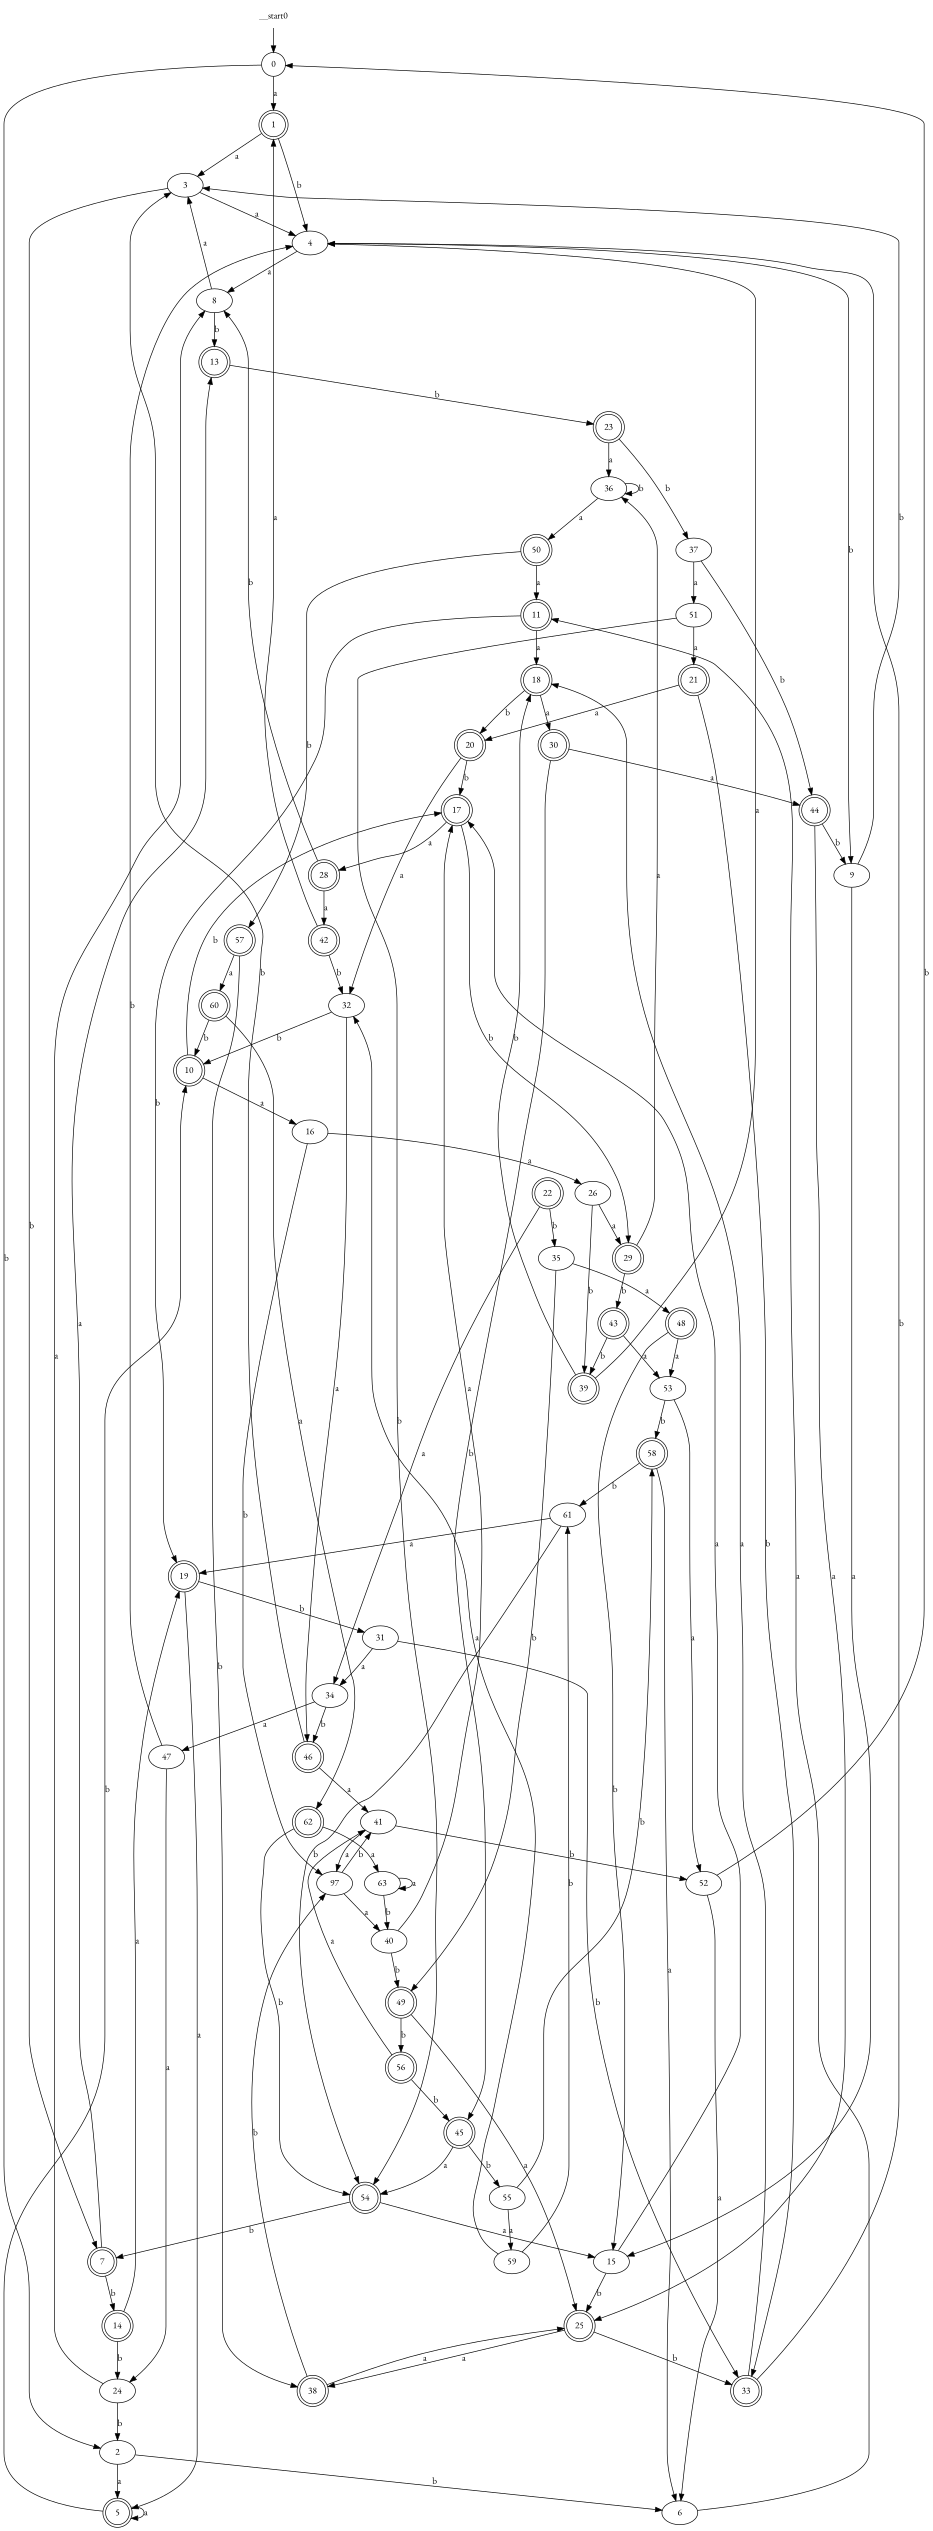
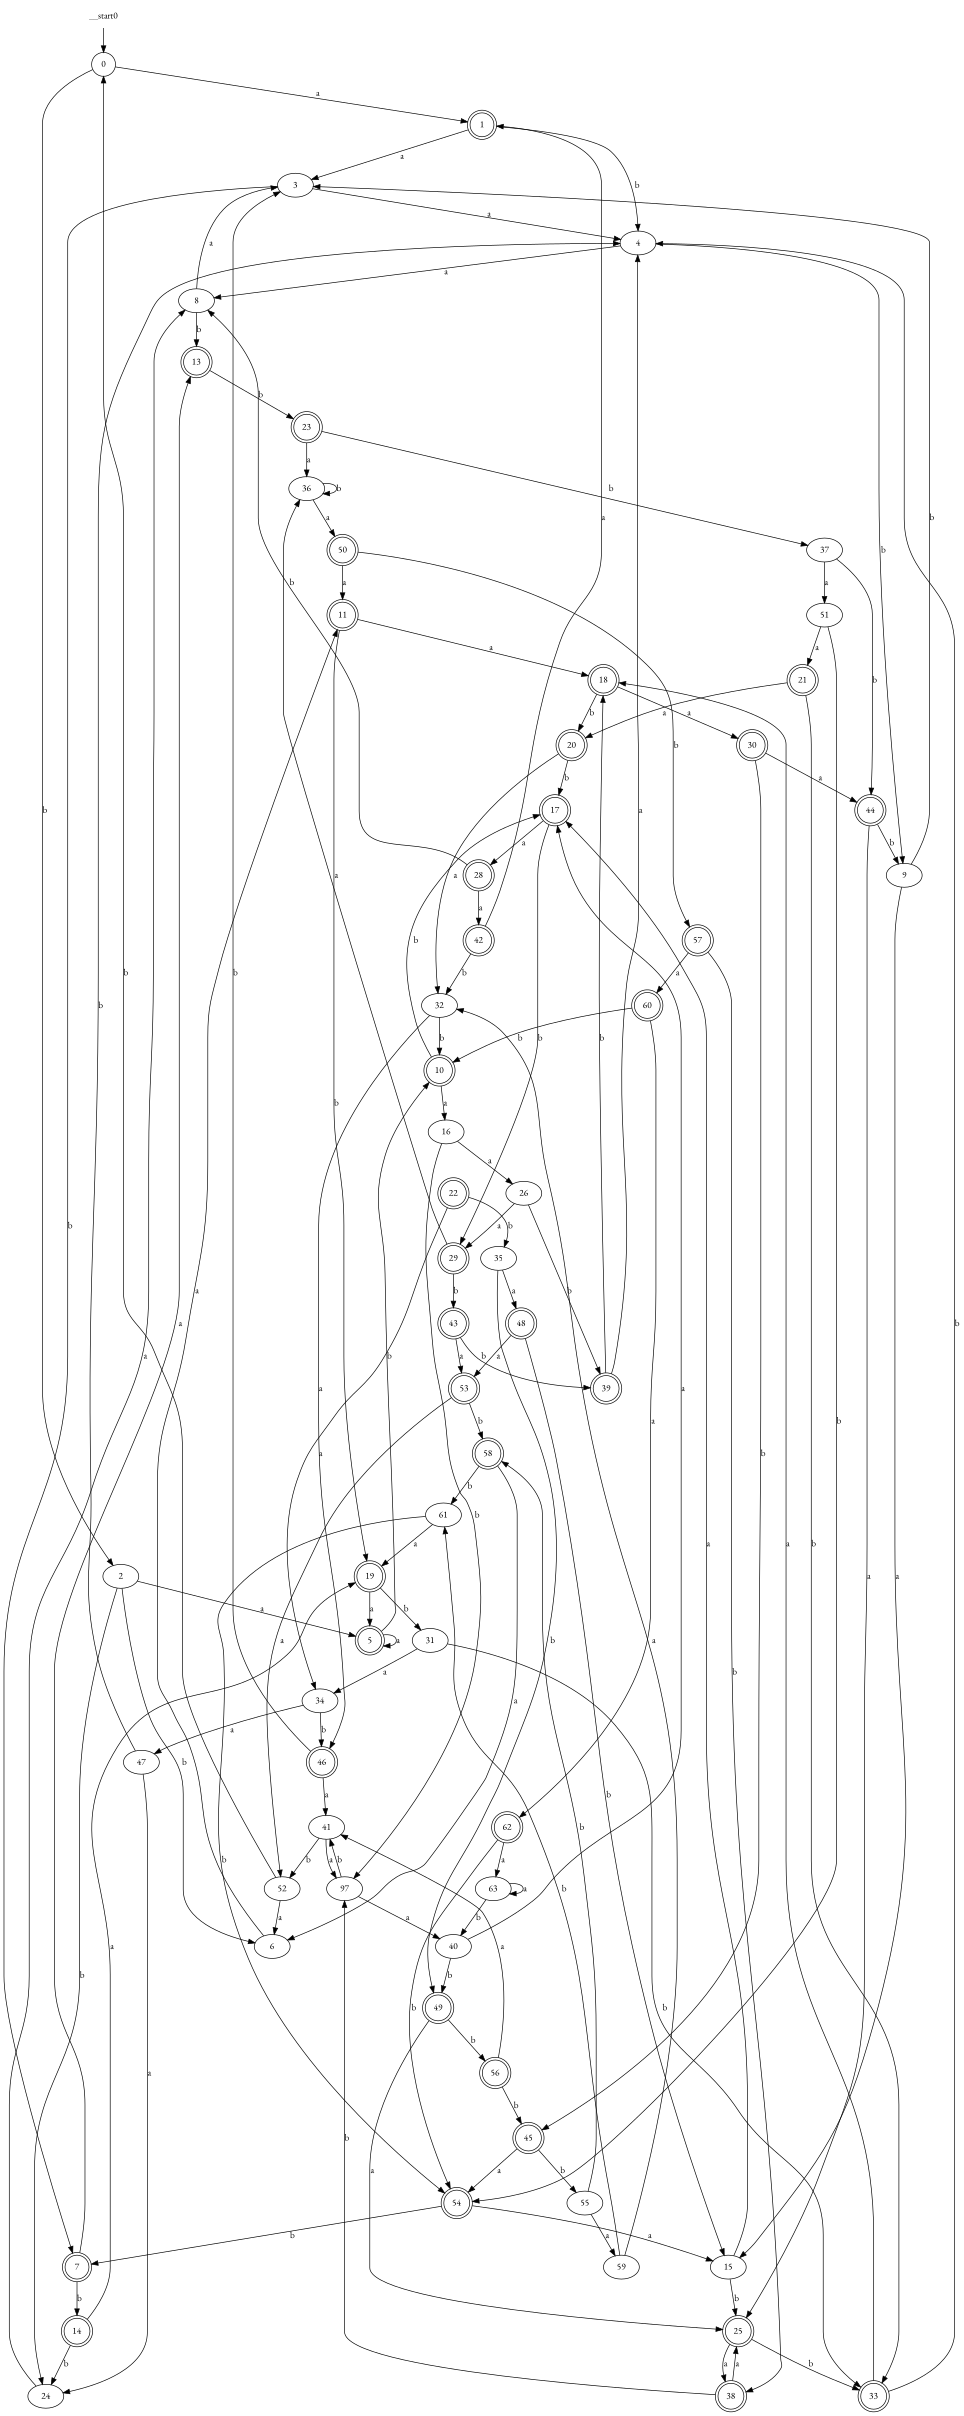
(668, 1388) -> (464, 1388)
(118, 2418) -> (79, 1985)
